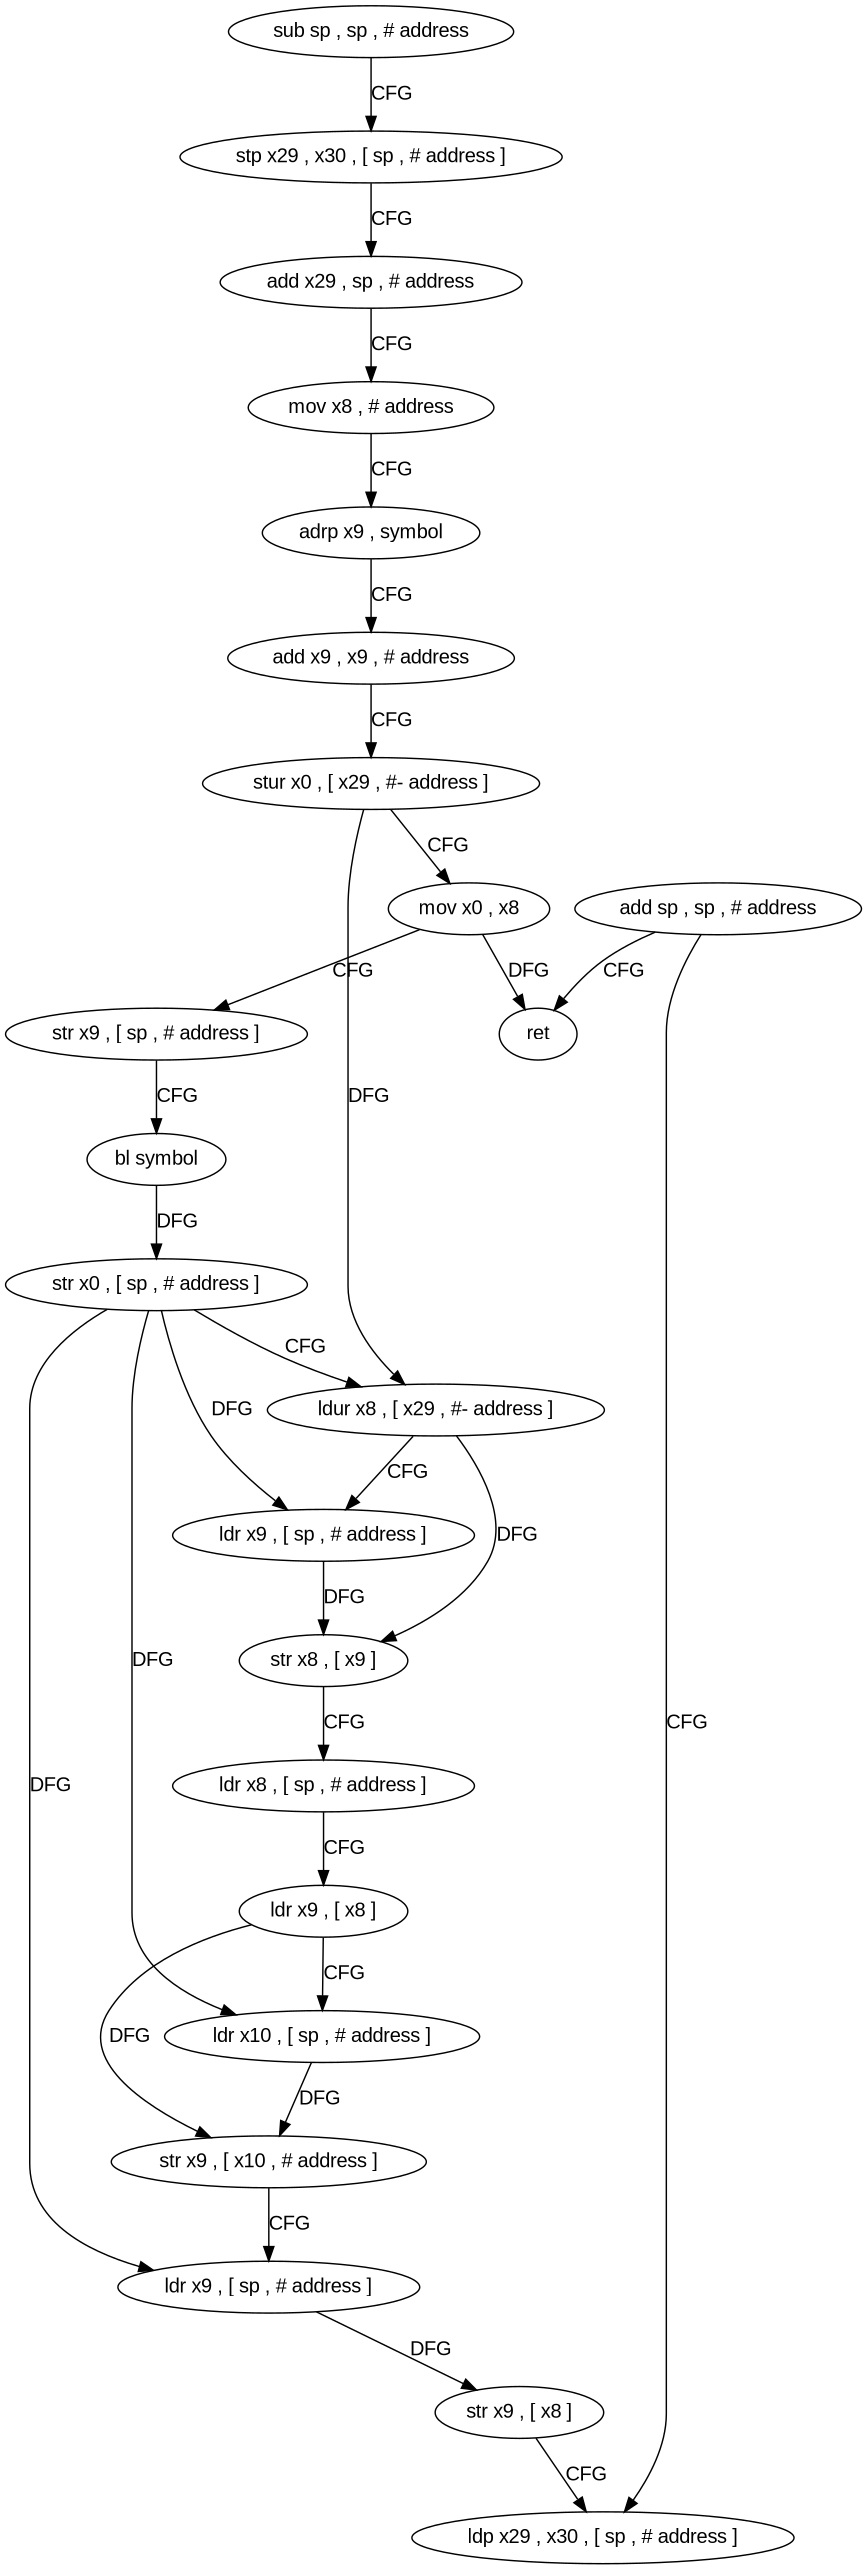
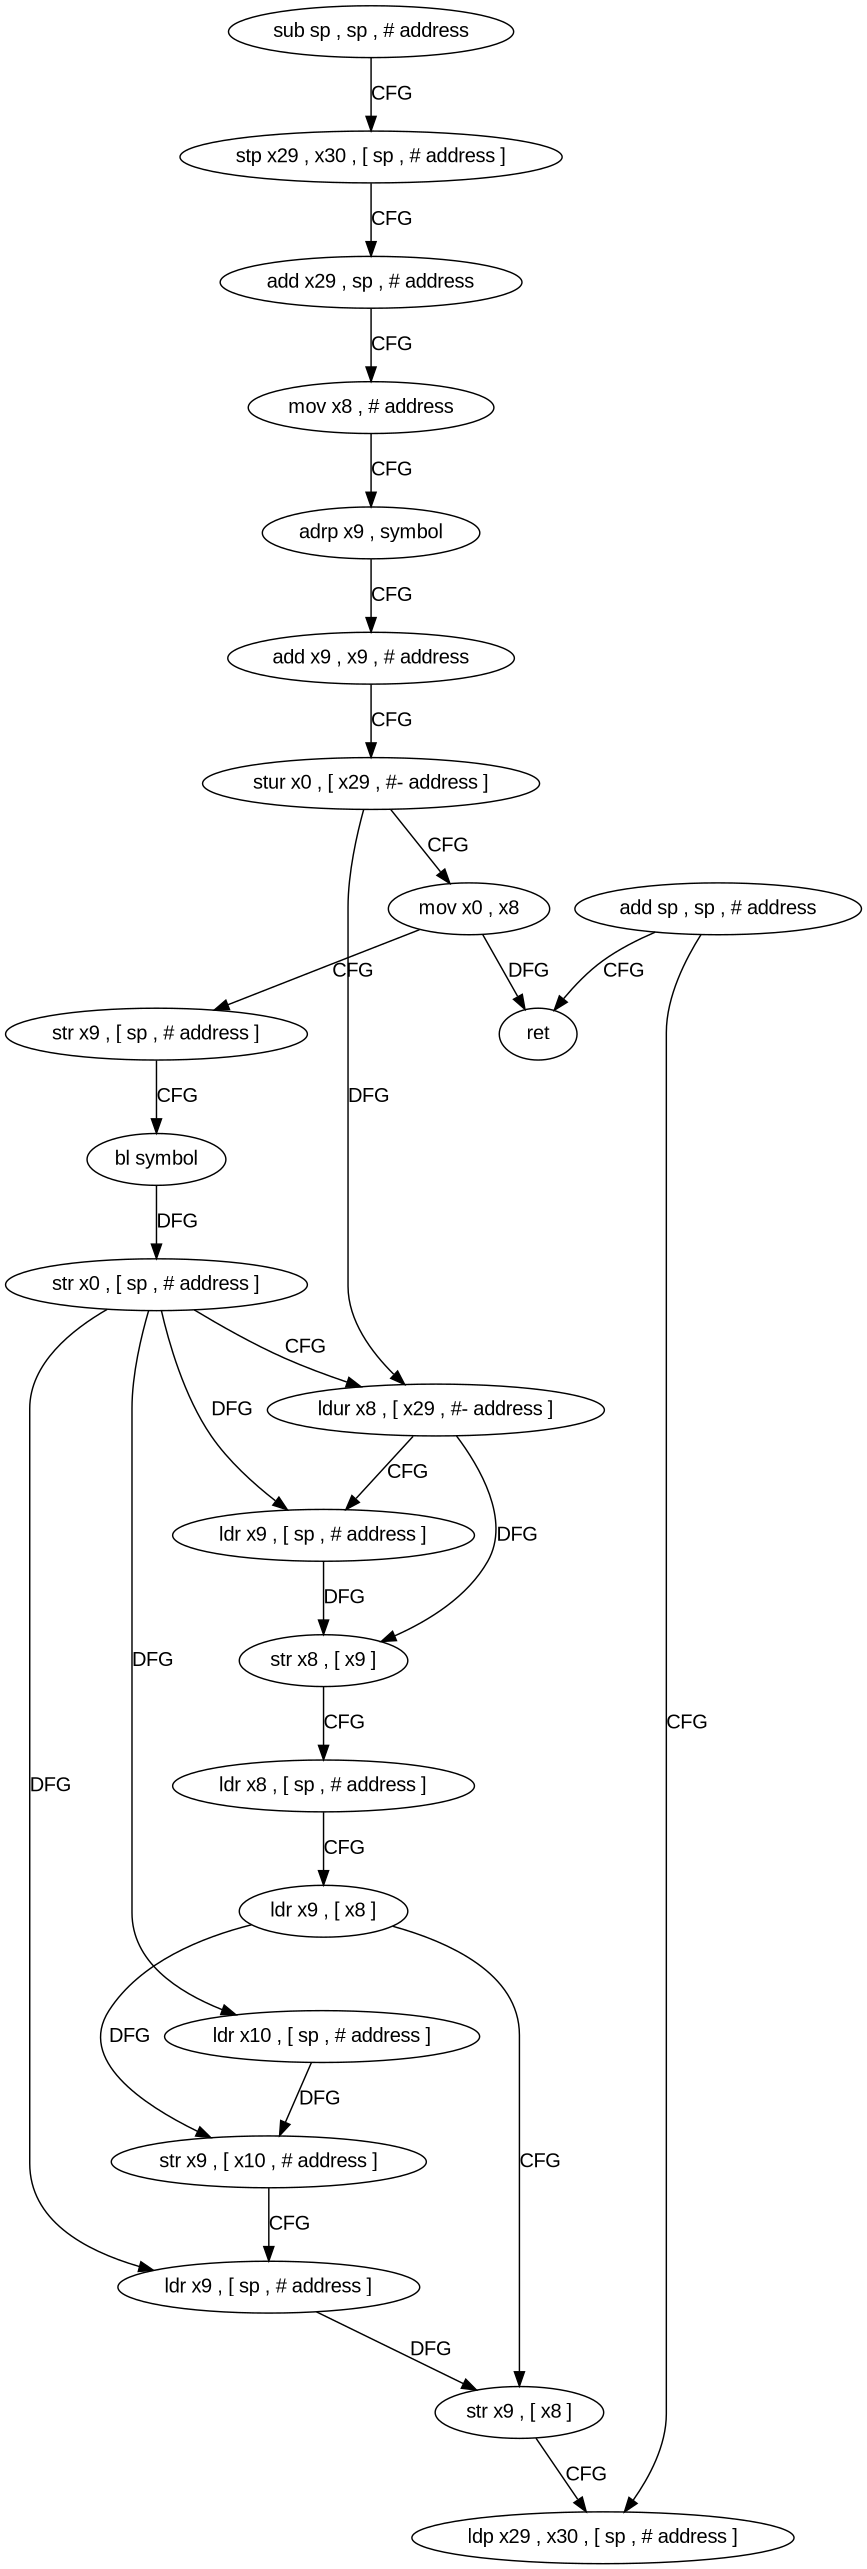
(323, 1967) -> (519, 2114)
